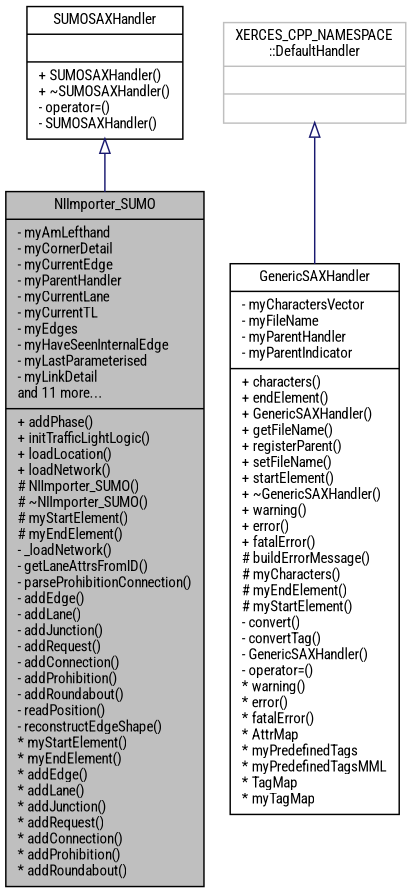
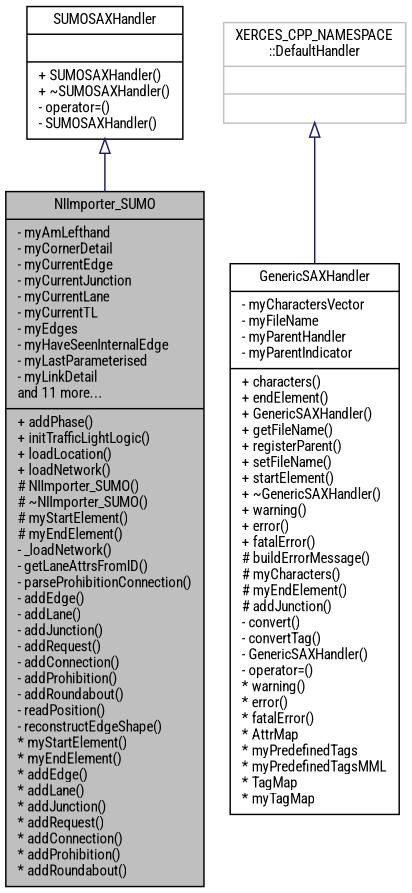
(70, 281) -> (75, 281)
(297, 607) -> (287, 607)
